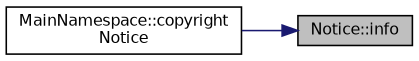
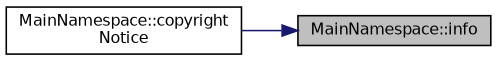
(355, 31) -> (394, 31)
